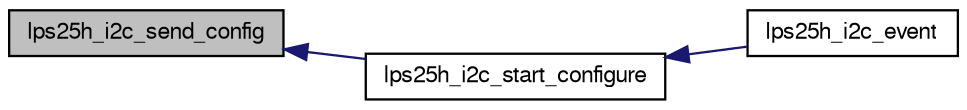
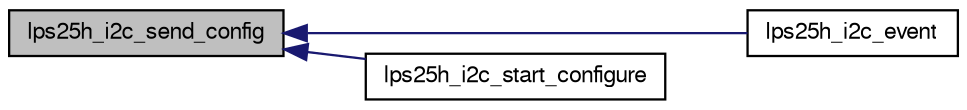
(718, 50) -> (528, 33)
